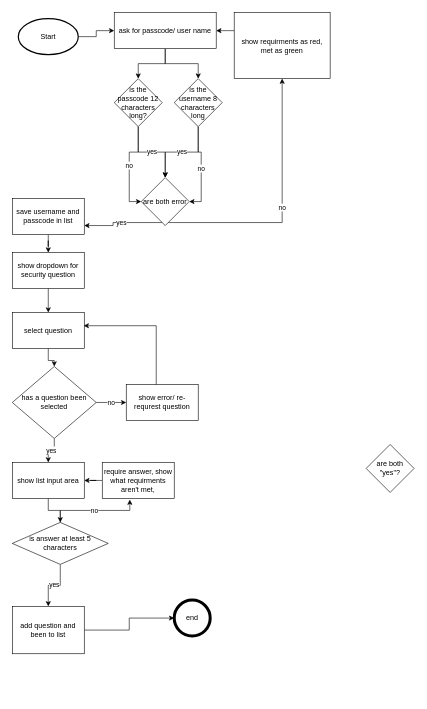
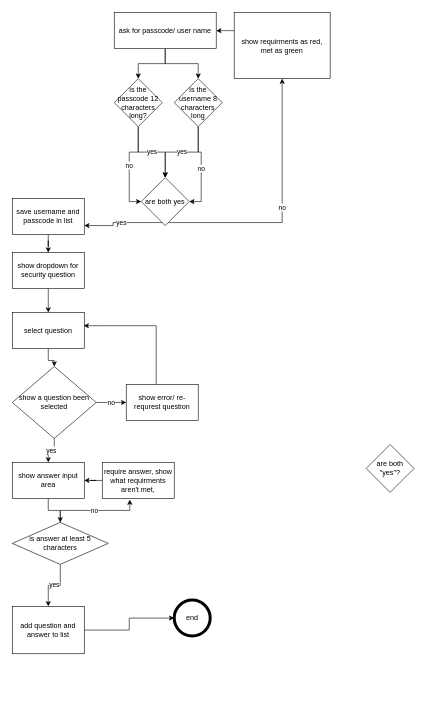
(96, 35) -> none
(48, 36) -> none
(165, 201) -> (165, 201)
(54, 402) -> (54, 402)
(48, 480) -> (48, 480)
(48, 630) -> (48, 630)
